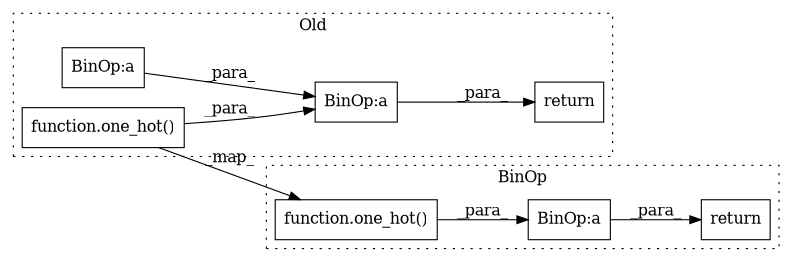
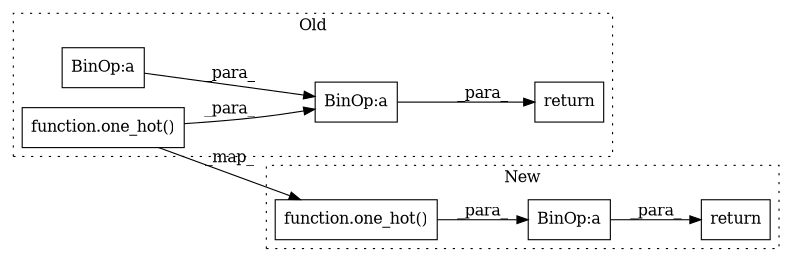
(523, 178) -> (523, 178)
